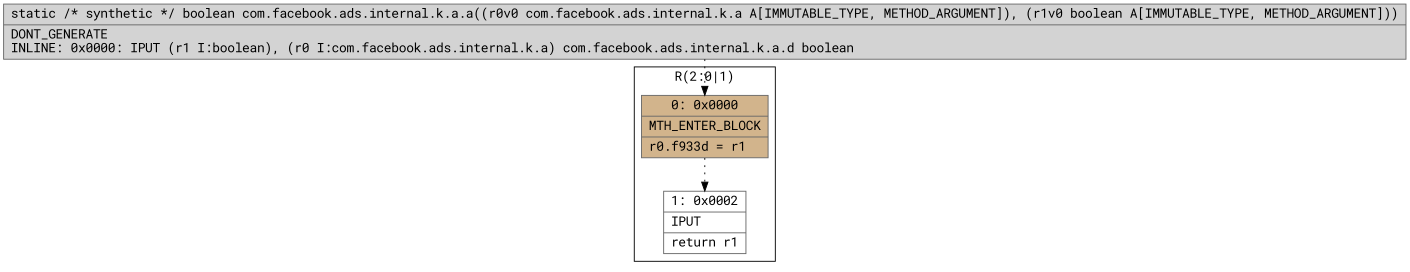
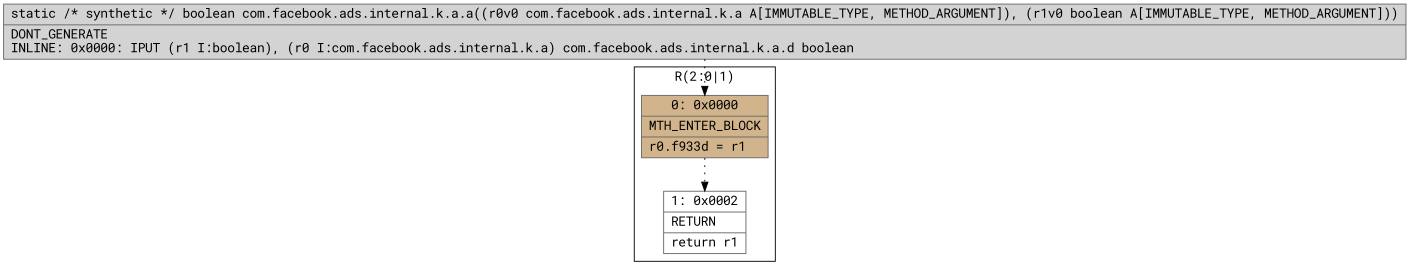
(686, 222) -> (693, 222)
